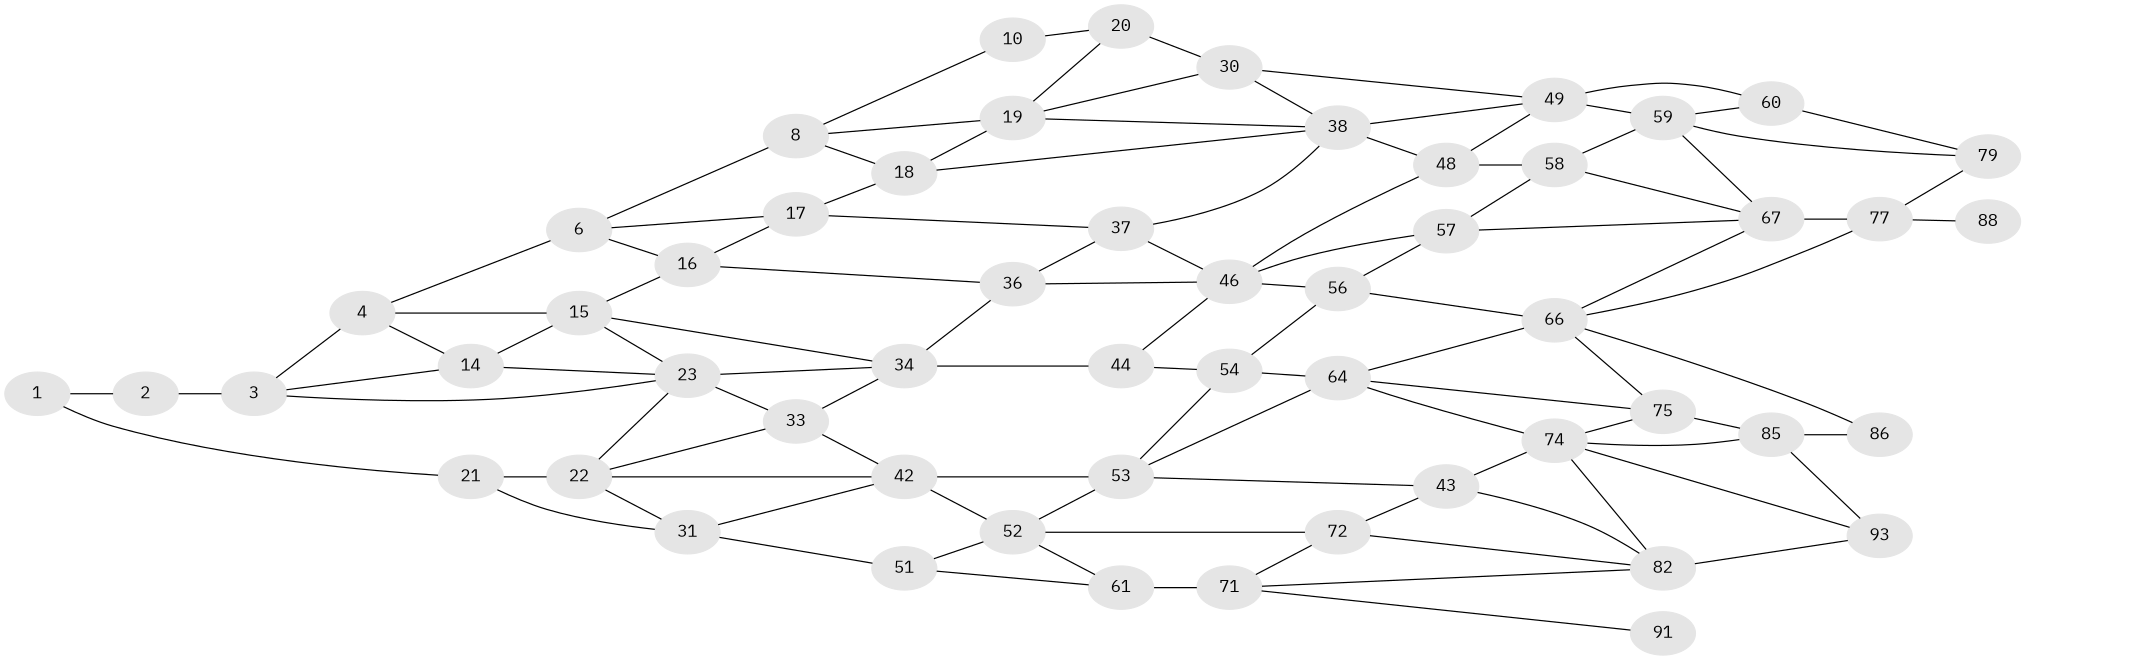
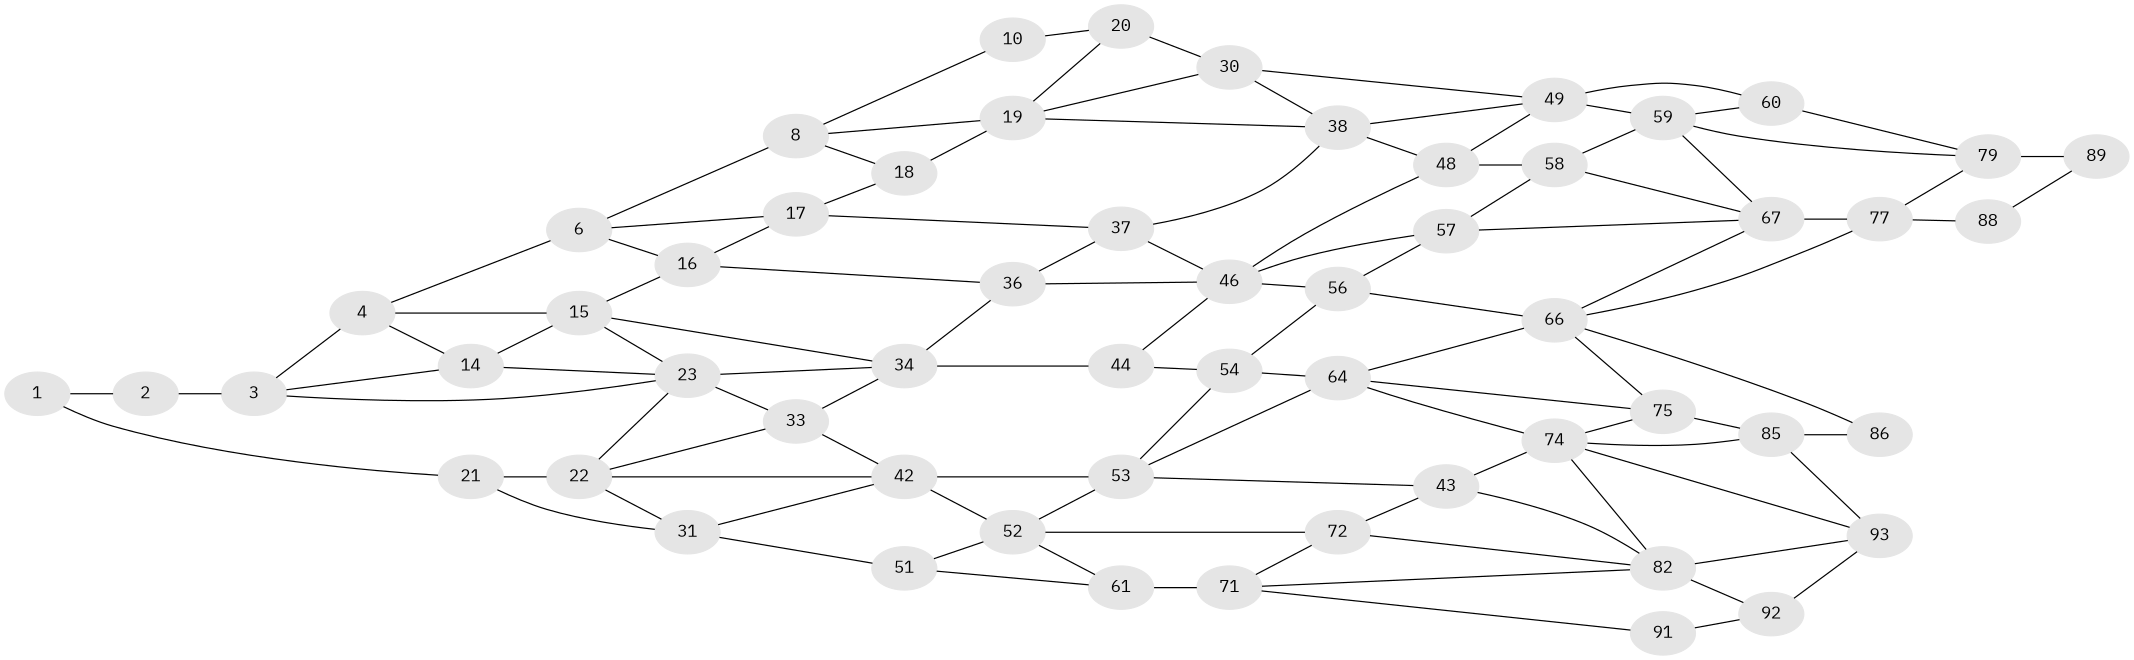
(1121, 151) -> none
none -> (2096, 157)
none -> (1771, 614)
